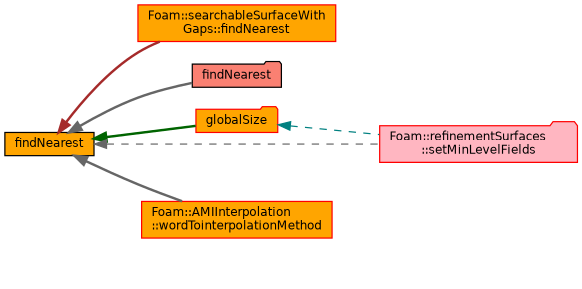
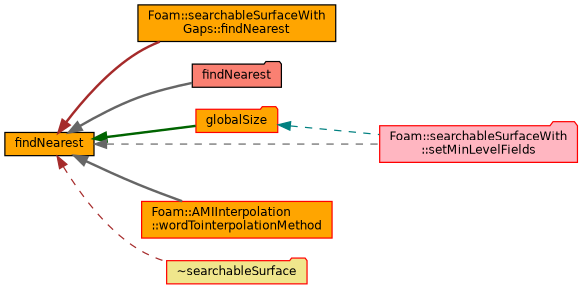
(237, 23) -> (237, 23)
(479, 144) -> (479, 144)
none -> (237, 272)
